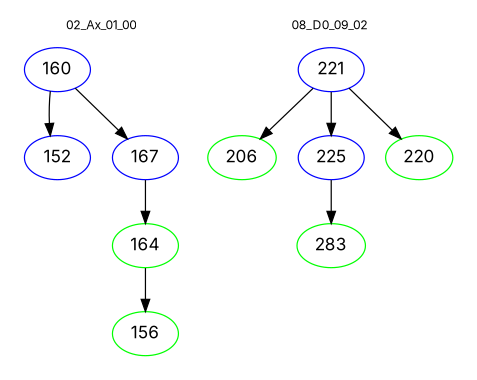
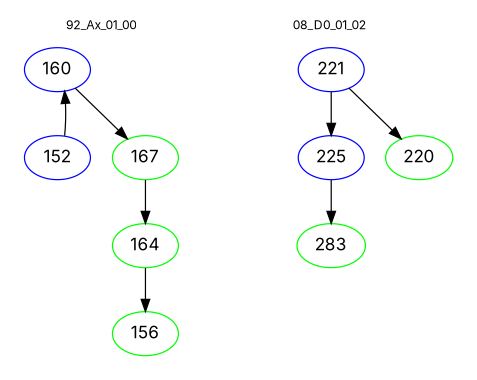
(101, 26) -> (101, 26)
(330, 26) -> (330, 26)
(49, 107) -> (66, 120)
(145, 158) -> (145, 158)
(242, 158) -> none
